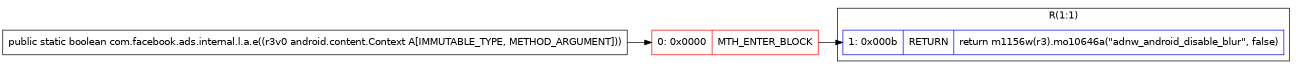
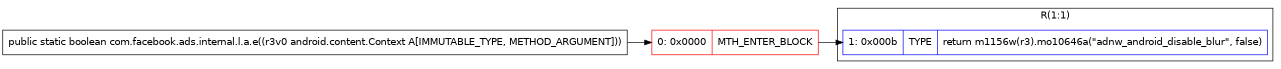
(928, 42) -> (920, 42)
